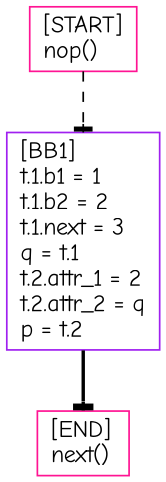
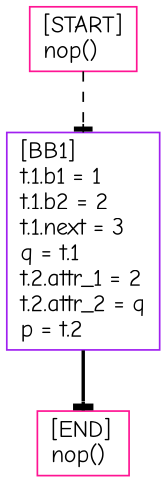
(83, 443) -> (83, 443)
